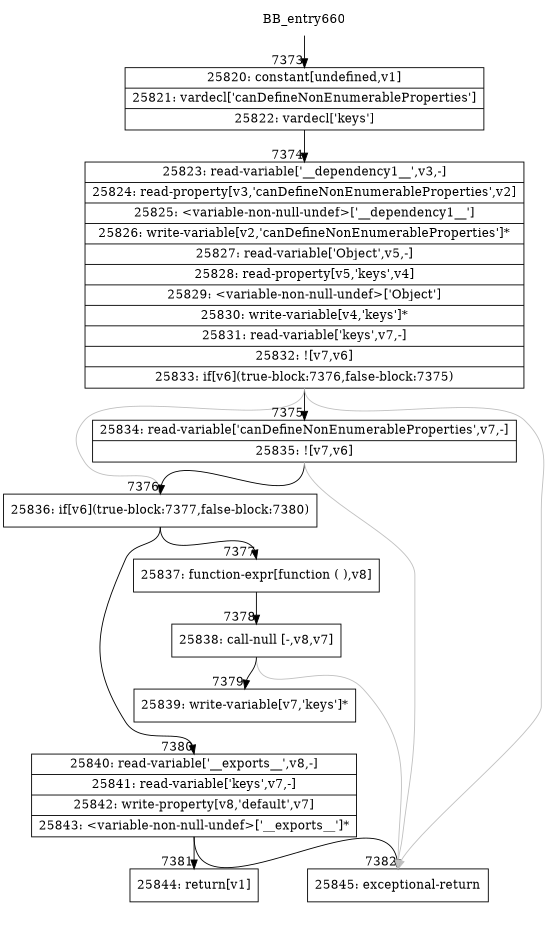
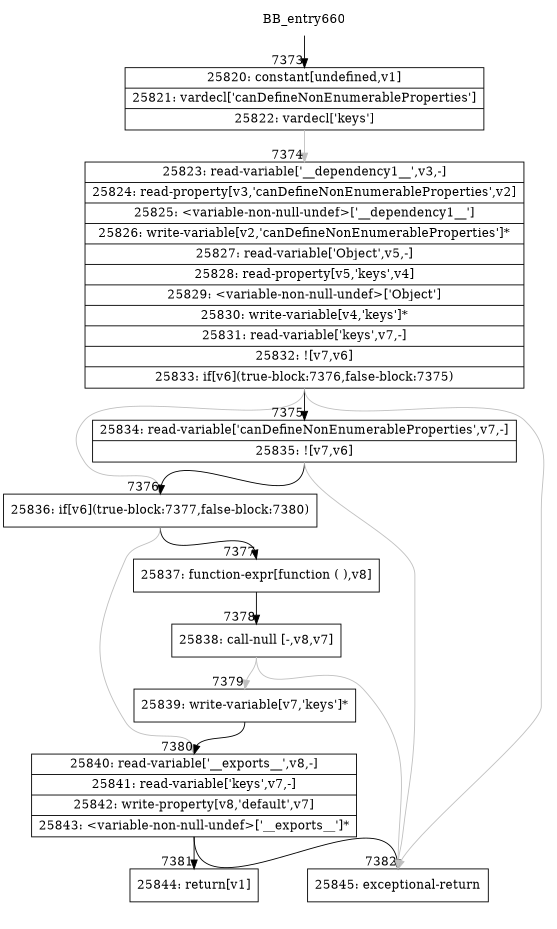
(304, 142) -> (304, 142)
(100, 653) -> (100, 653)
(253, 669) -> (253, 669)
none -> (224, 738)
